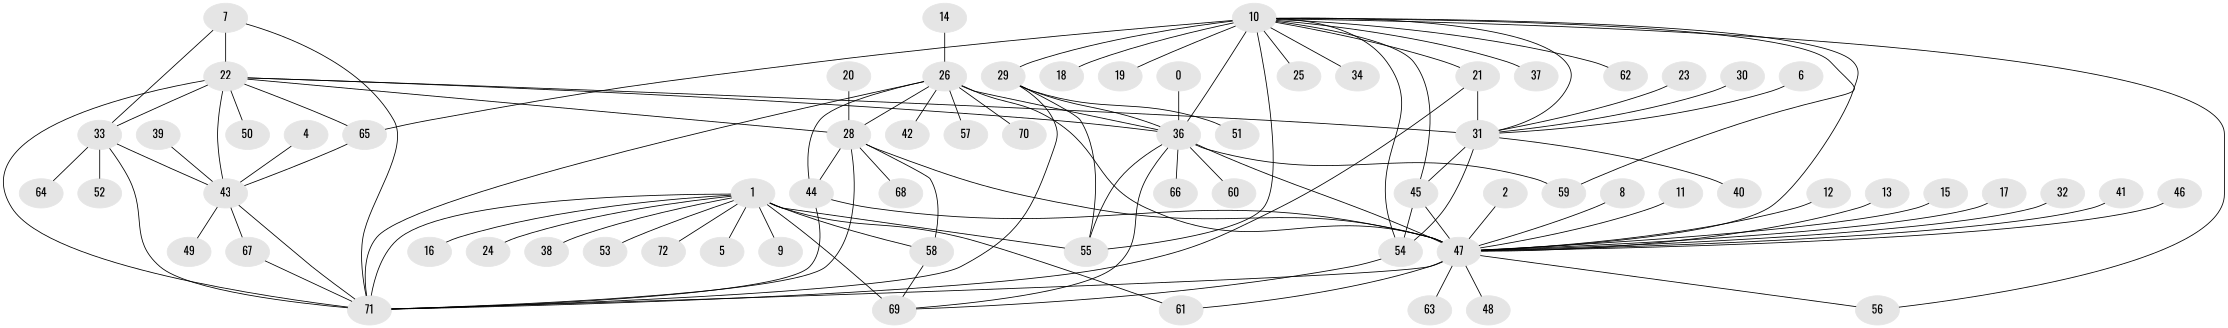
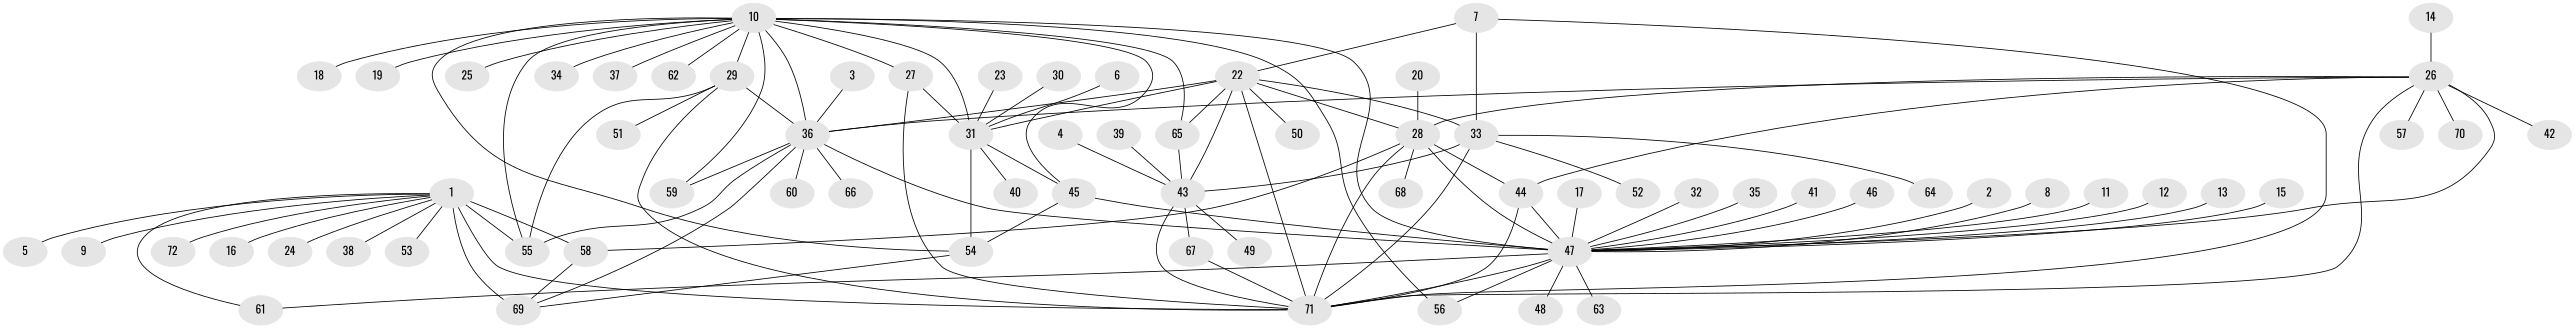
(1179, 76) -> (852, 76)
(1478, 76) -> (911, 76)
none -> (1755, 193)
